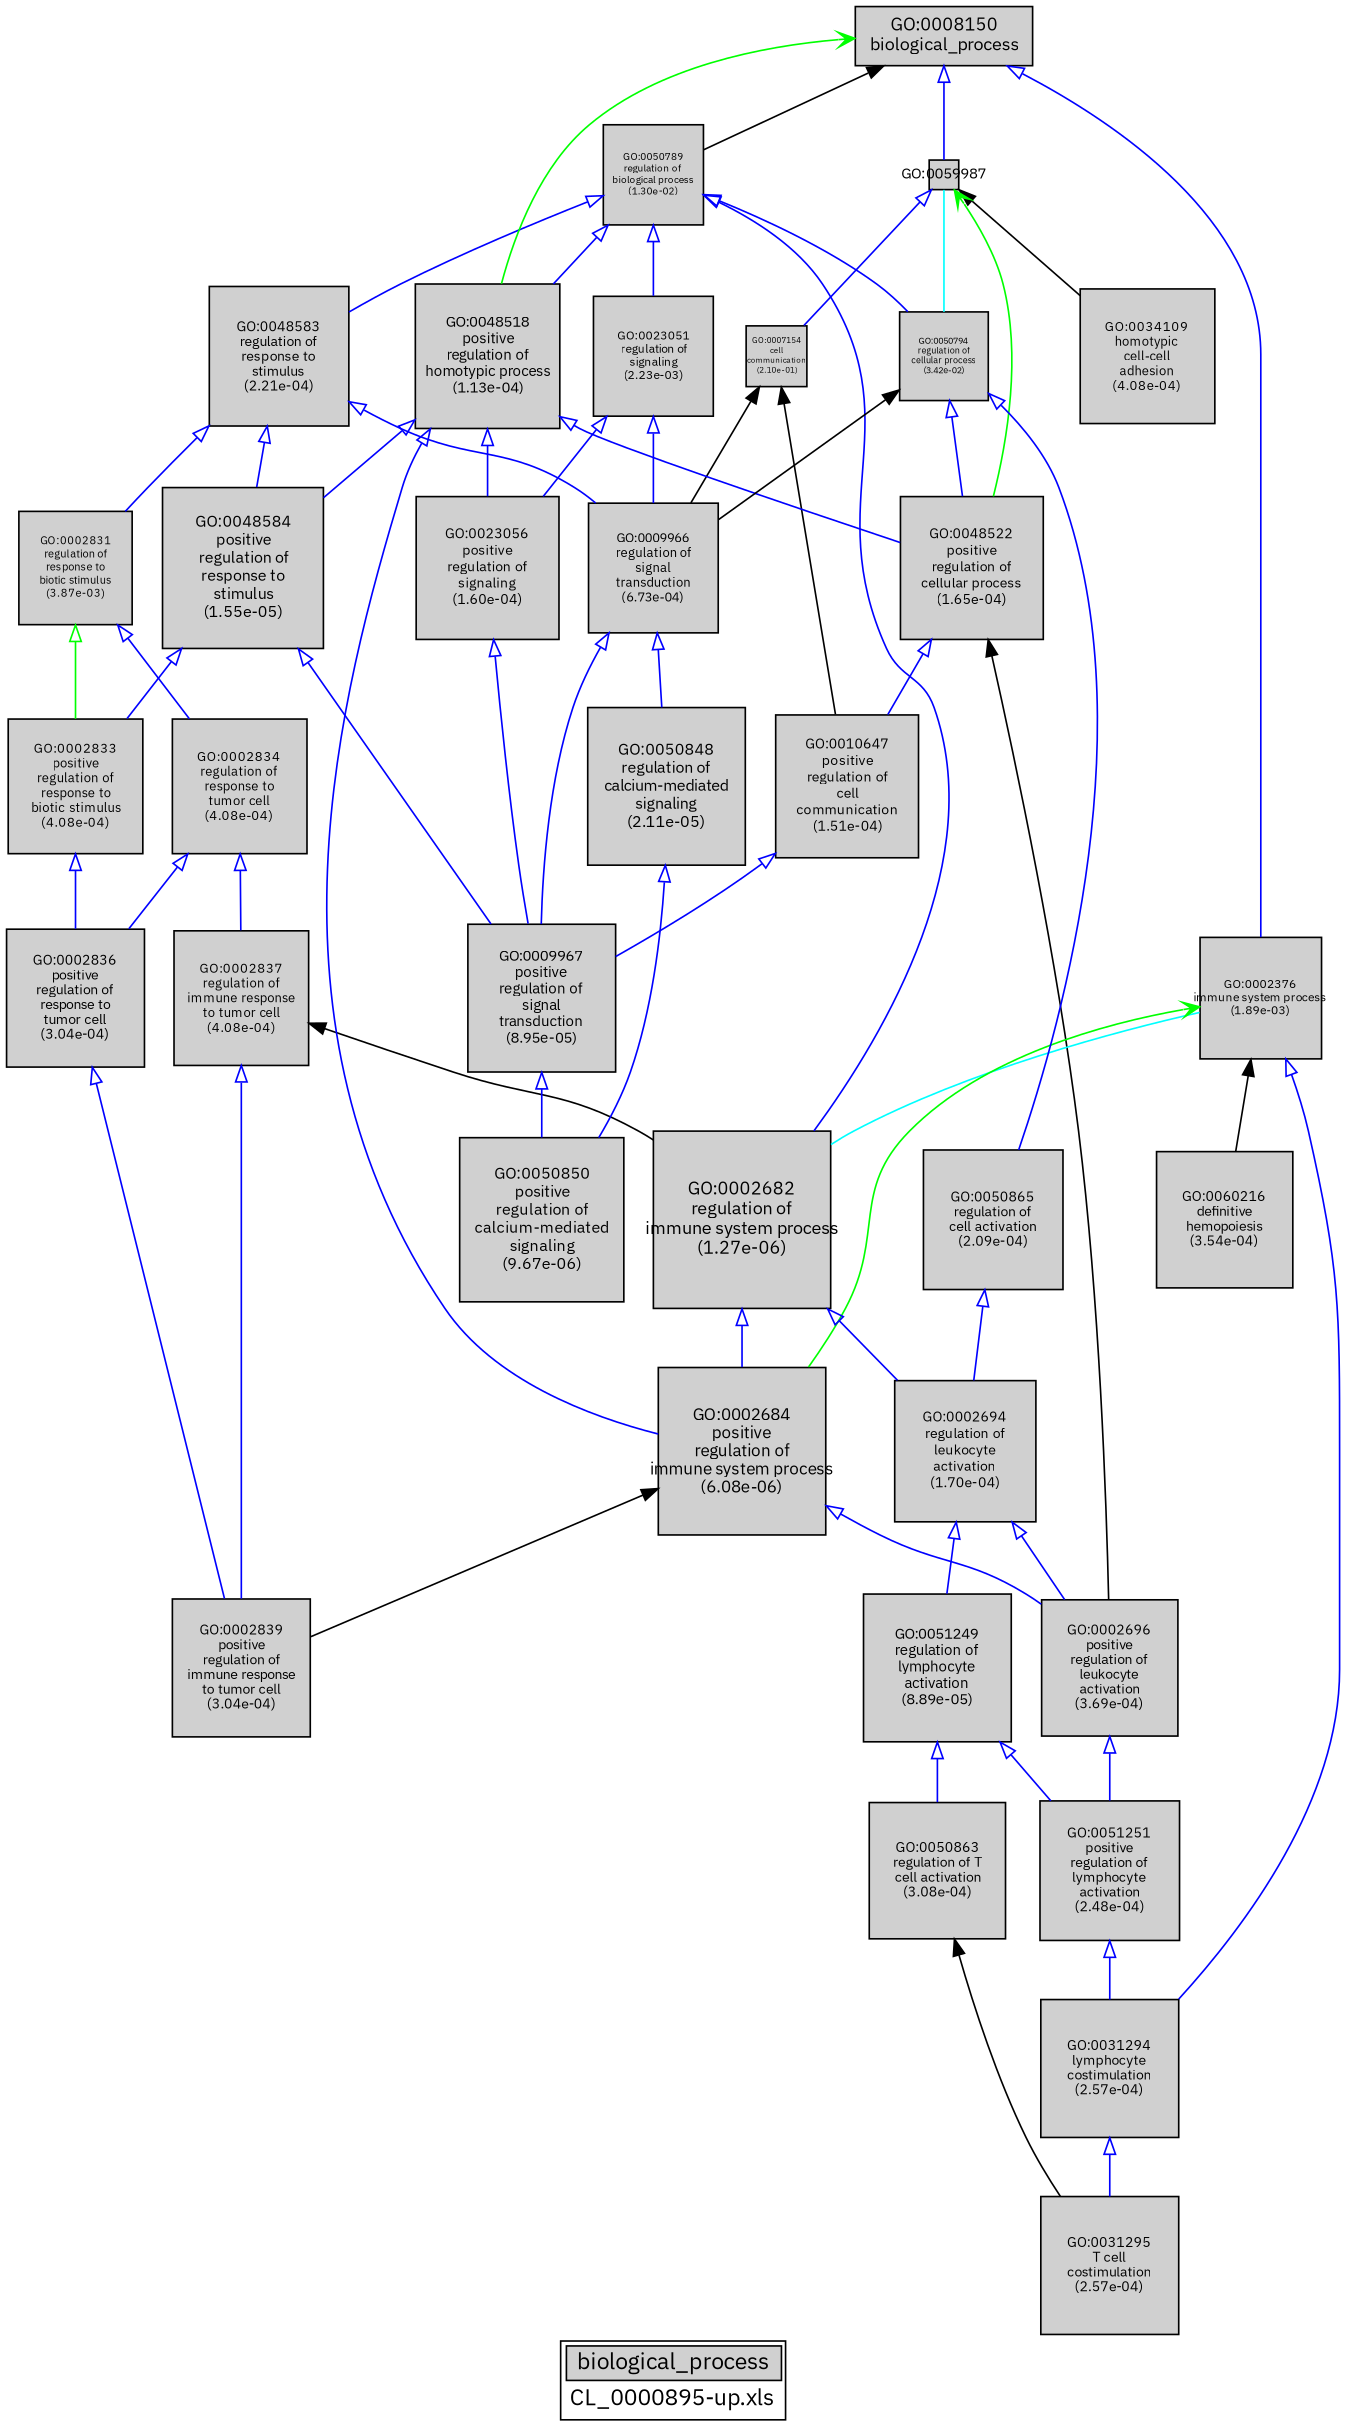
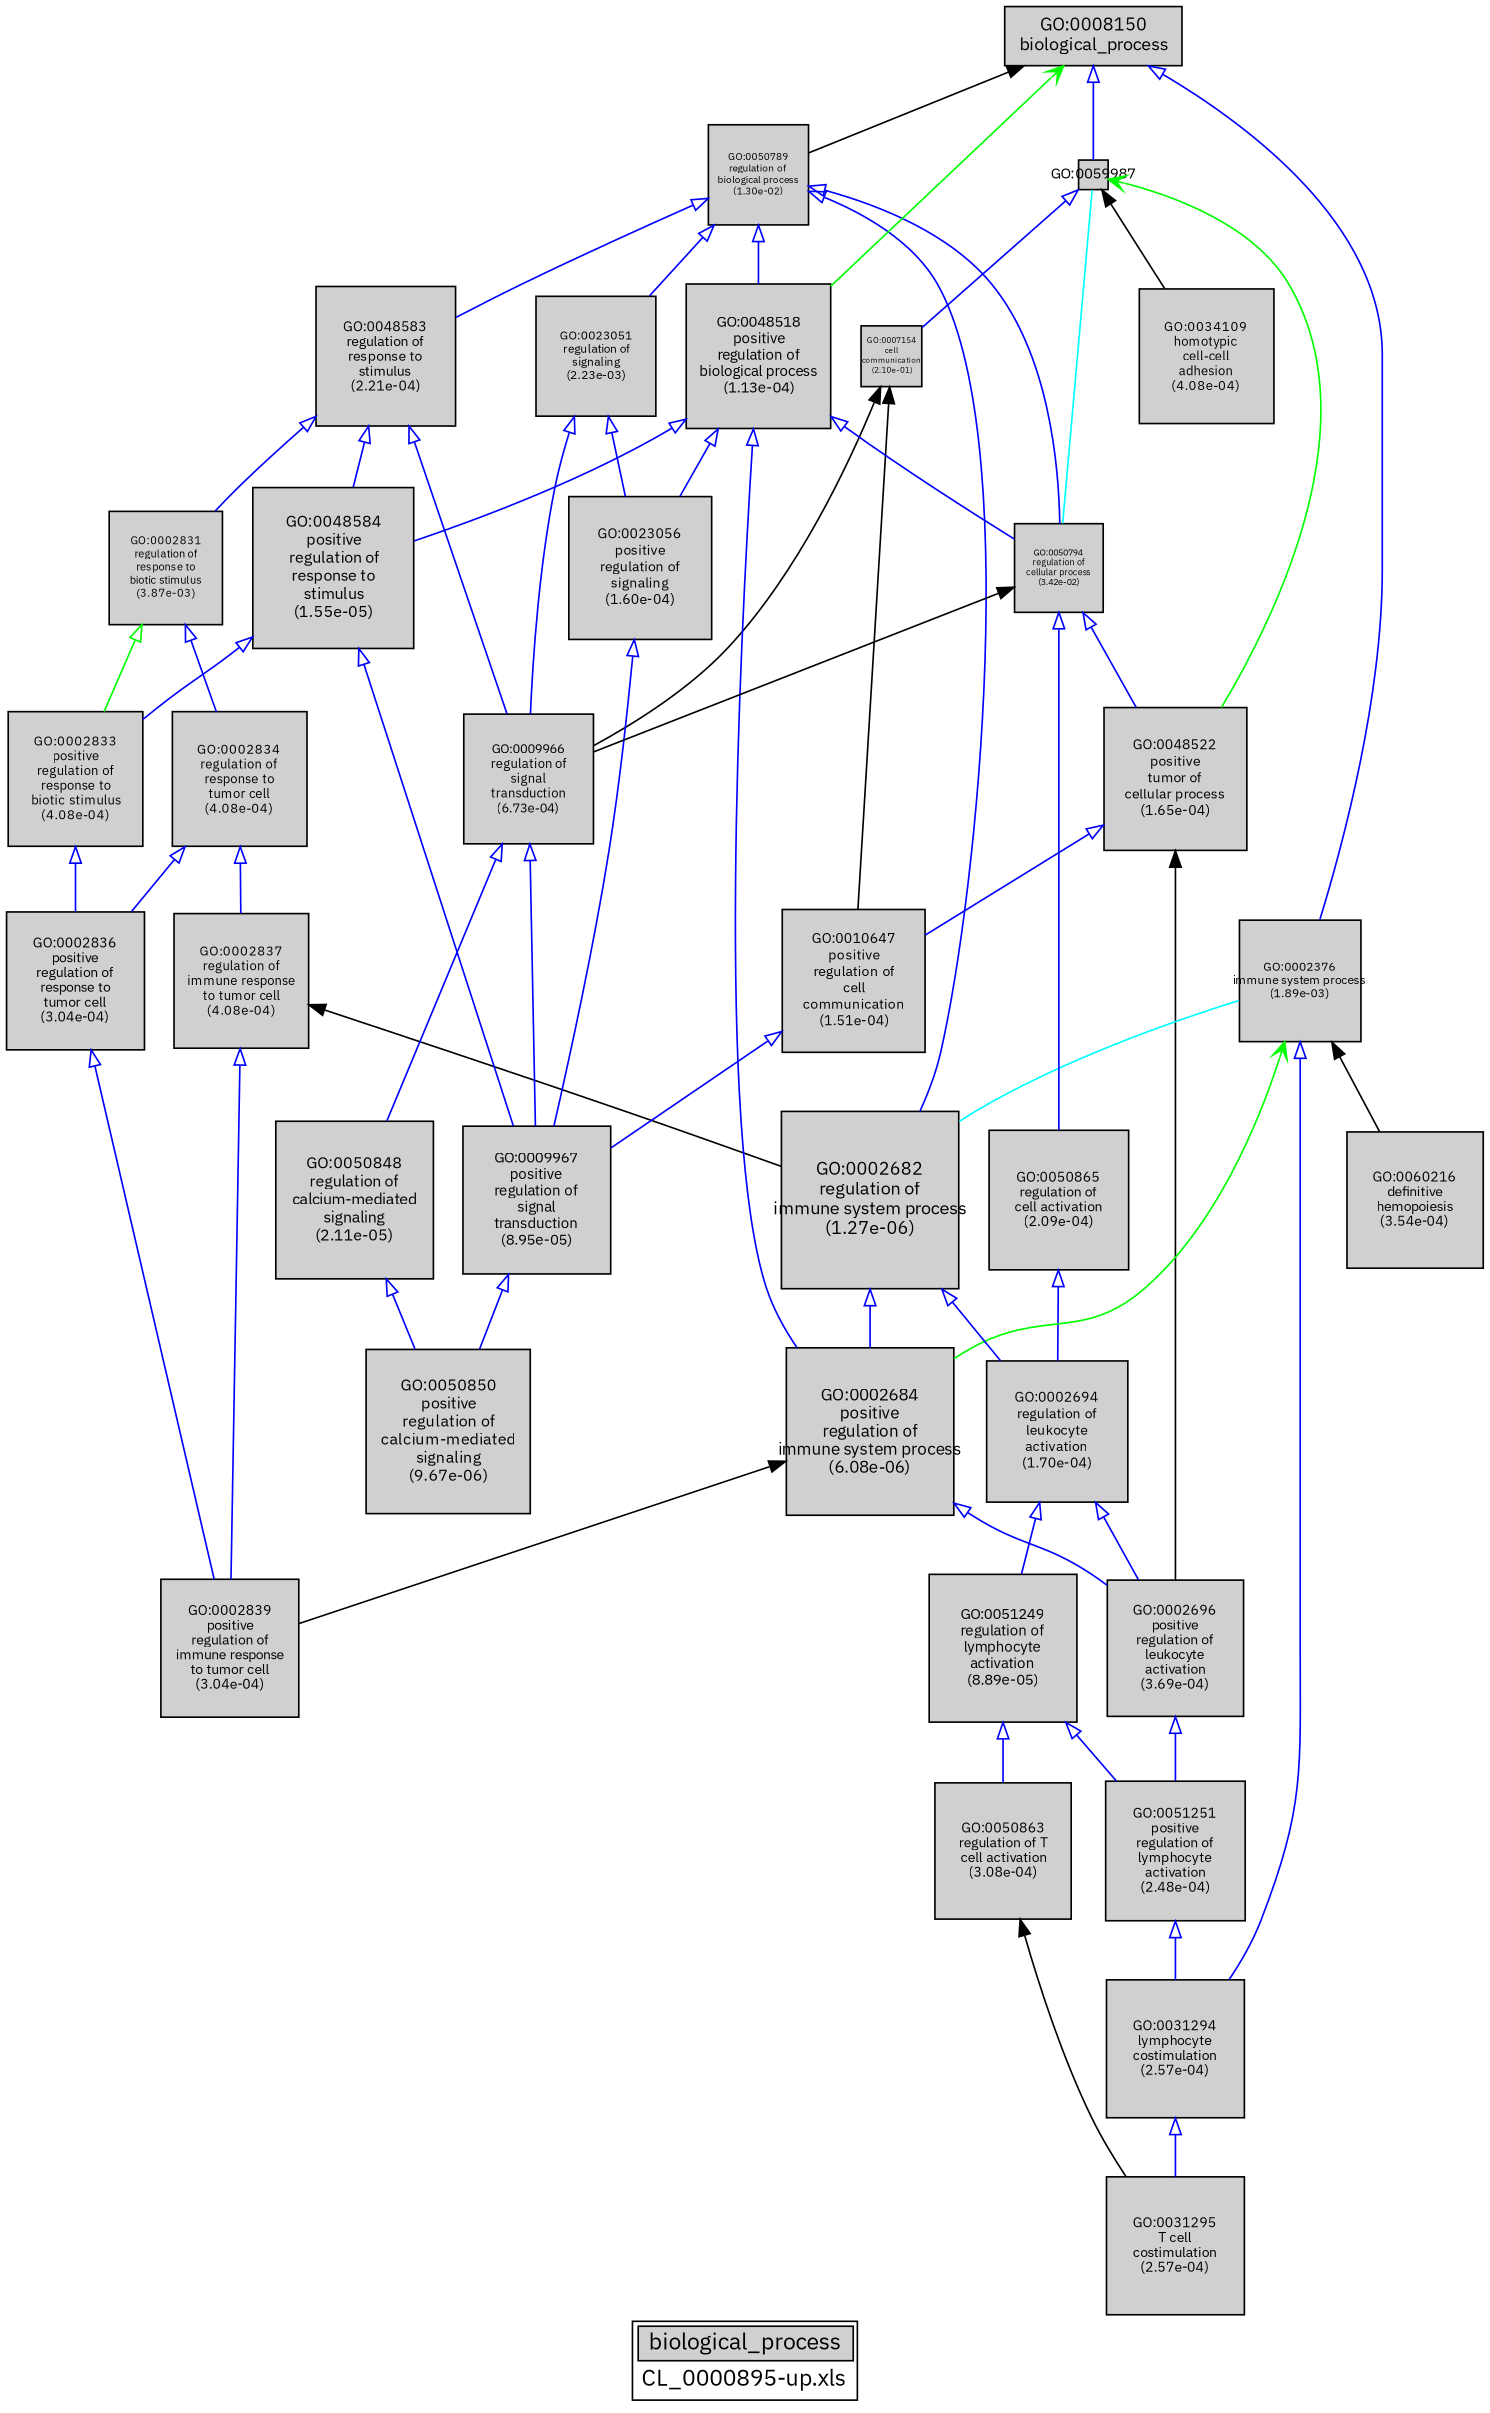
(488, 372) -> (759, 372)
(736, 487) -> (929, 484)
(972, 567) -> (1175, 778)
